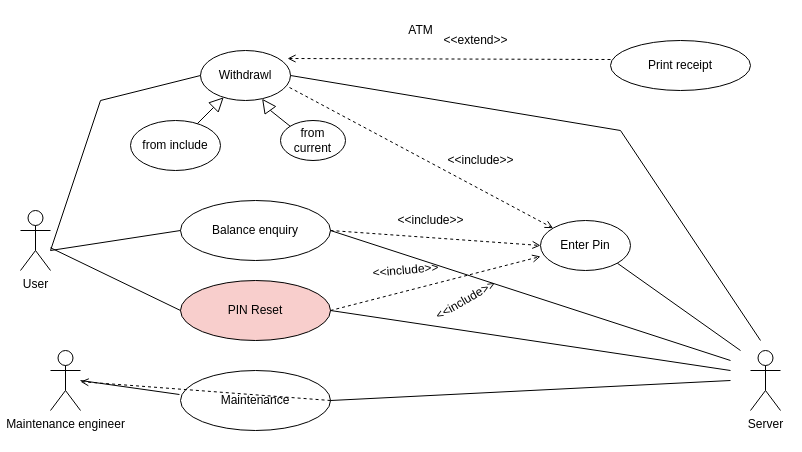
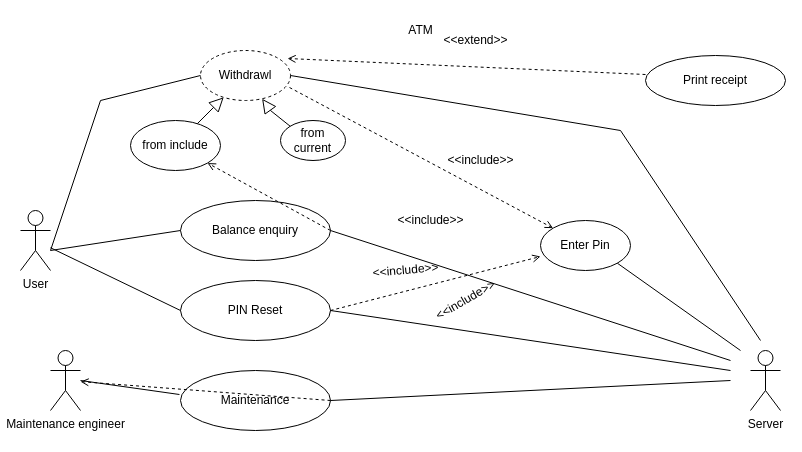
(681, 66) -> (716, 81)
(246, 76) -> (246, 76)
(437, 238) -> (269, 197)
(256, 311) -> (256, 311)
